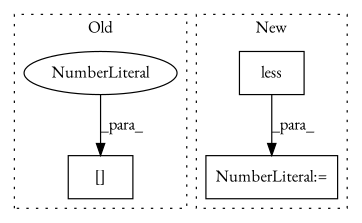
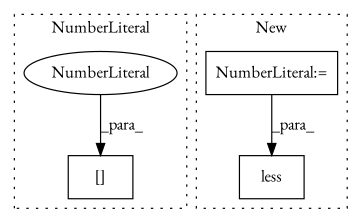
(101, 28) -> (101, 28)
(272, 119) -> (272, 119)
